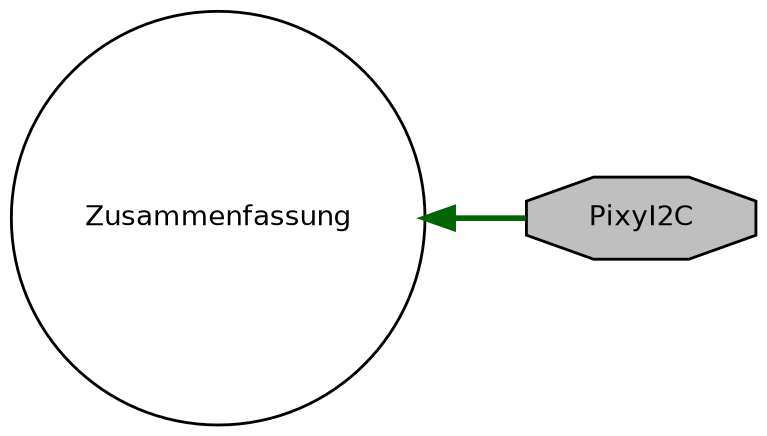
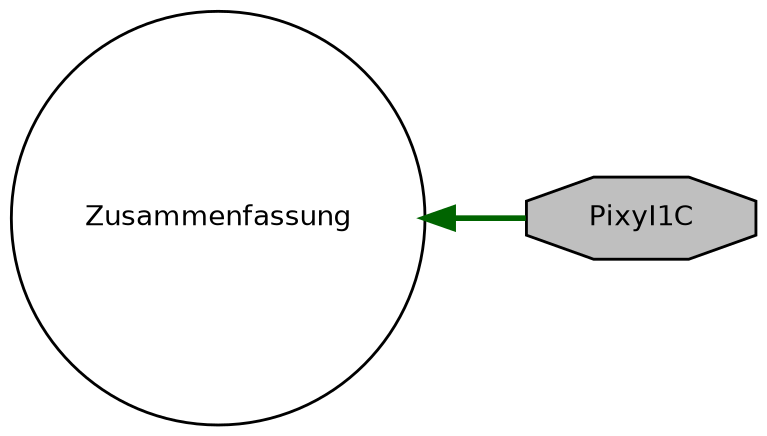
(641, 218) -> (641, 218)
